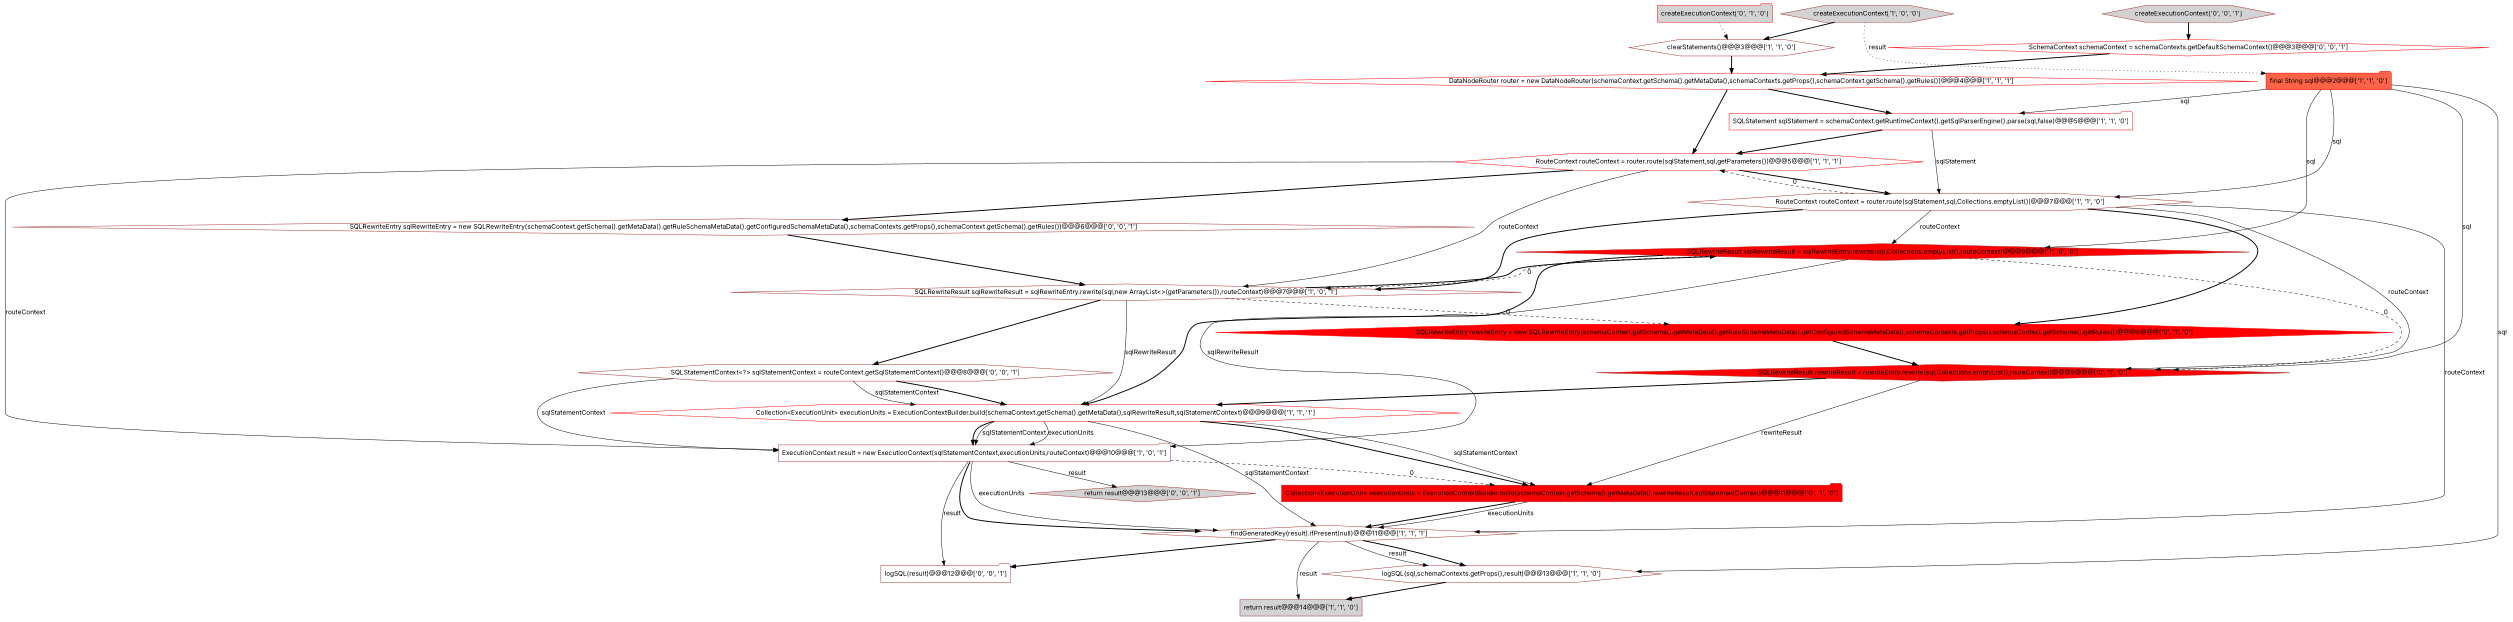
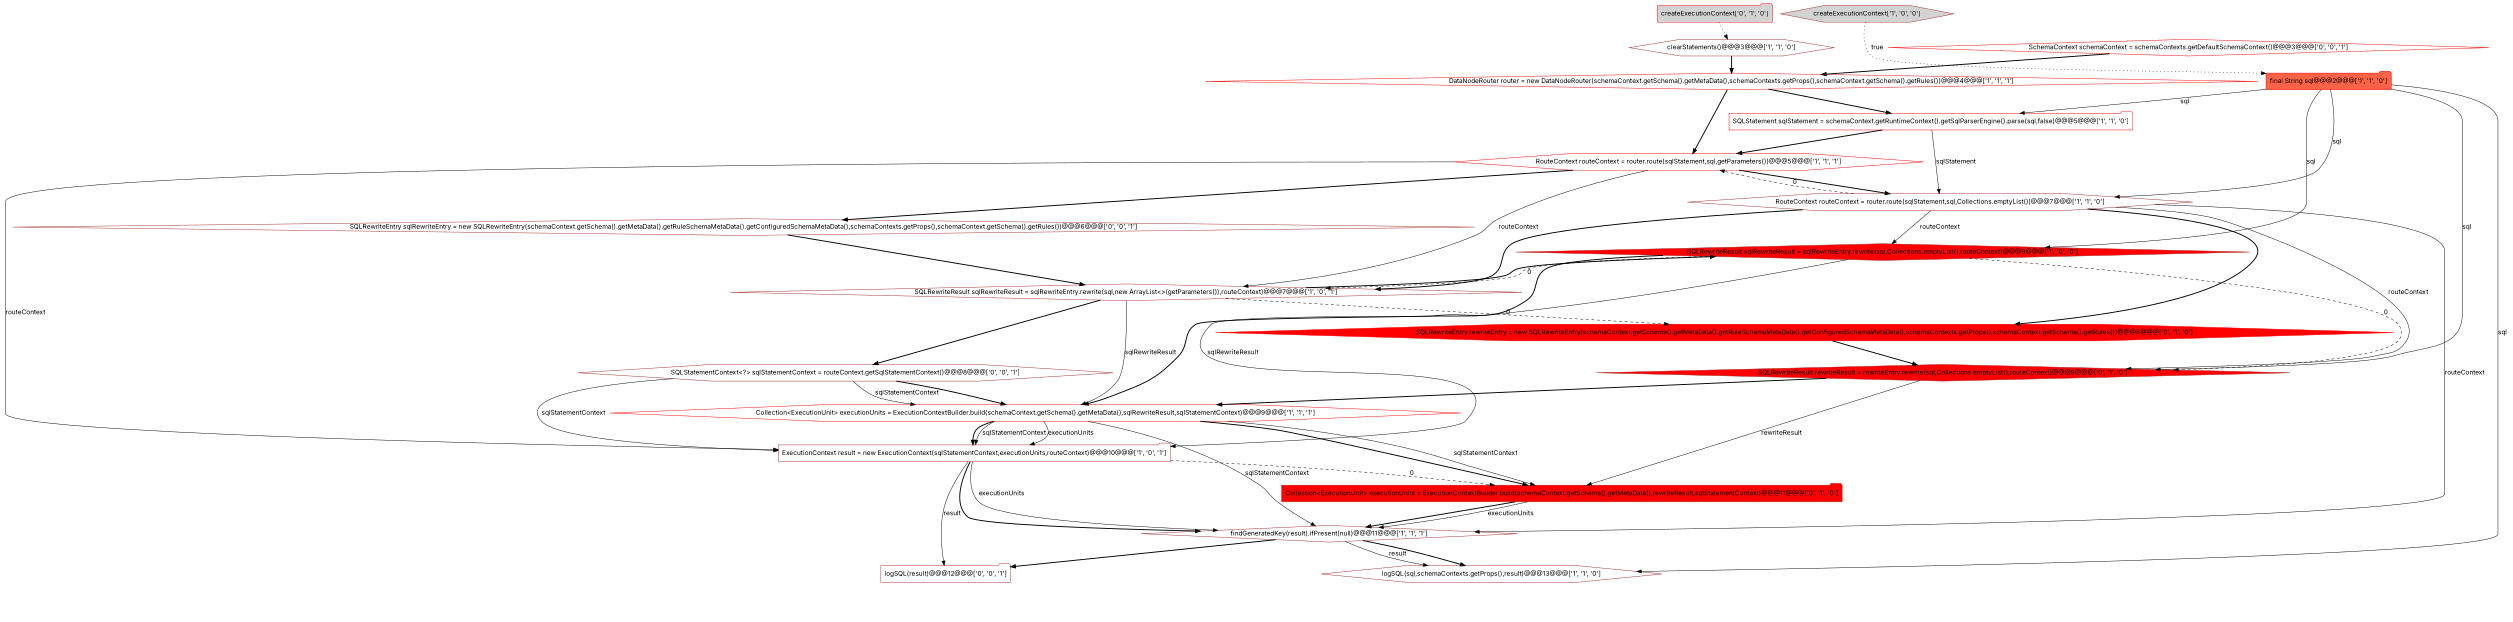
(2189, 14) -> none
(1802, 30) -> none
(1878, 48) -> (1878, 48)
(1142, 493) -> none
(1301, 608) -> none
